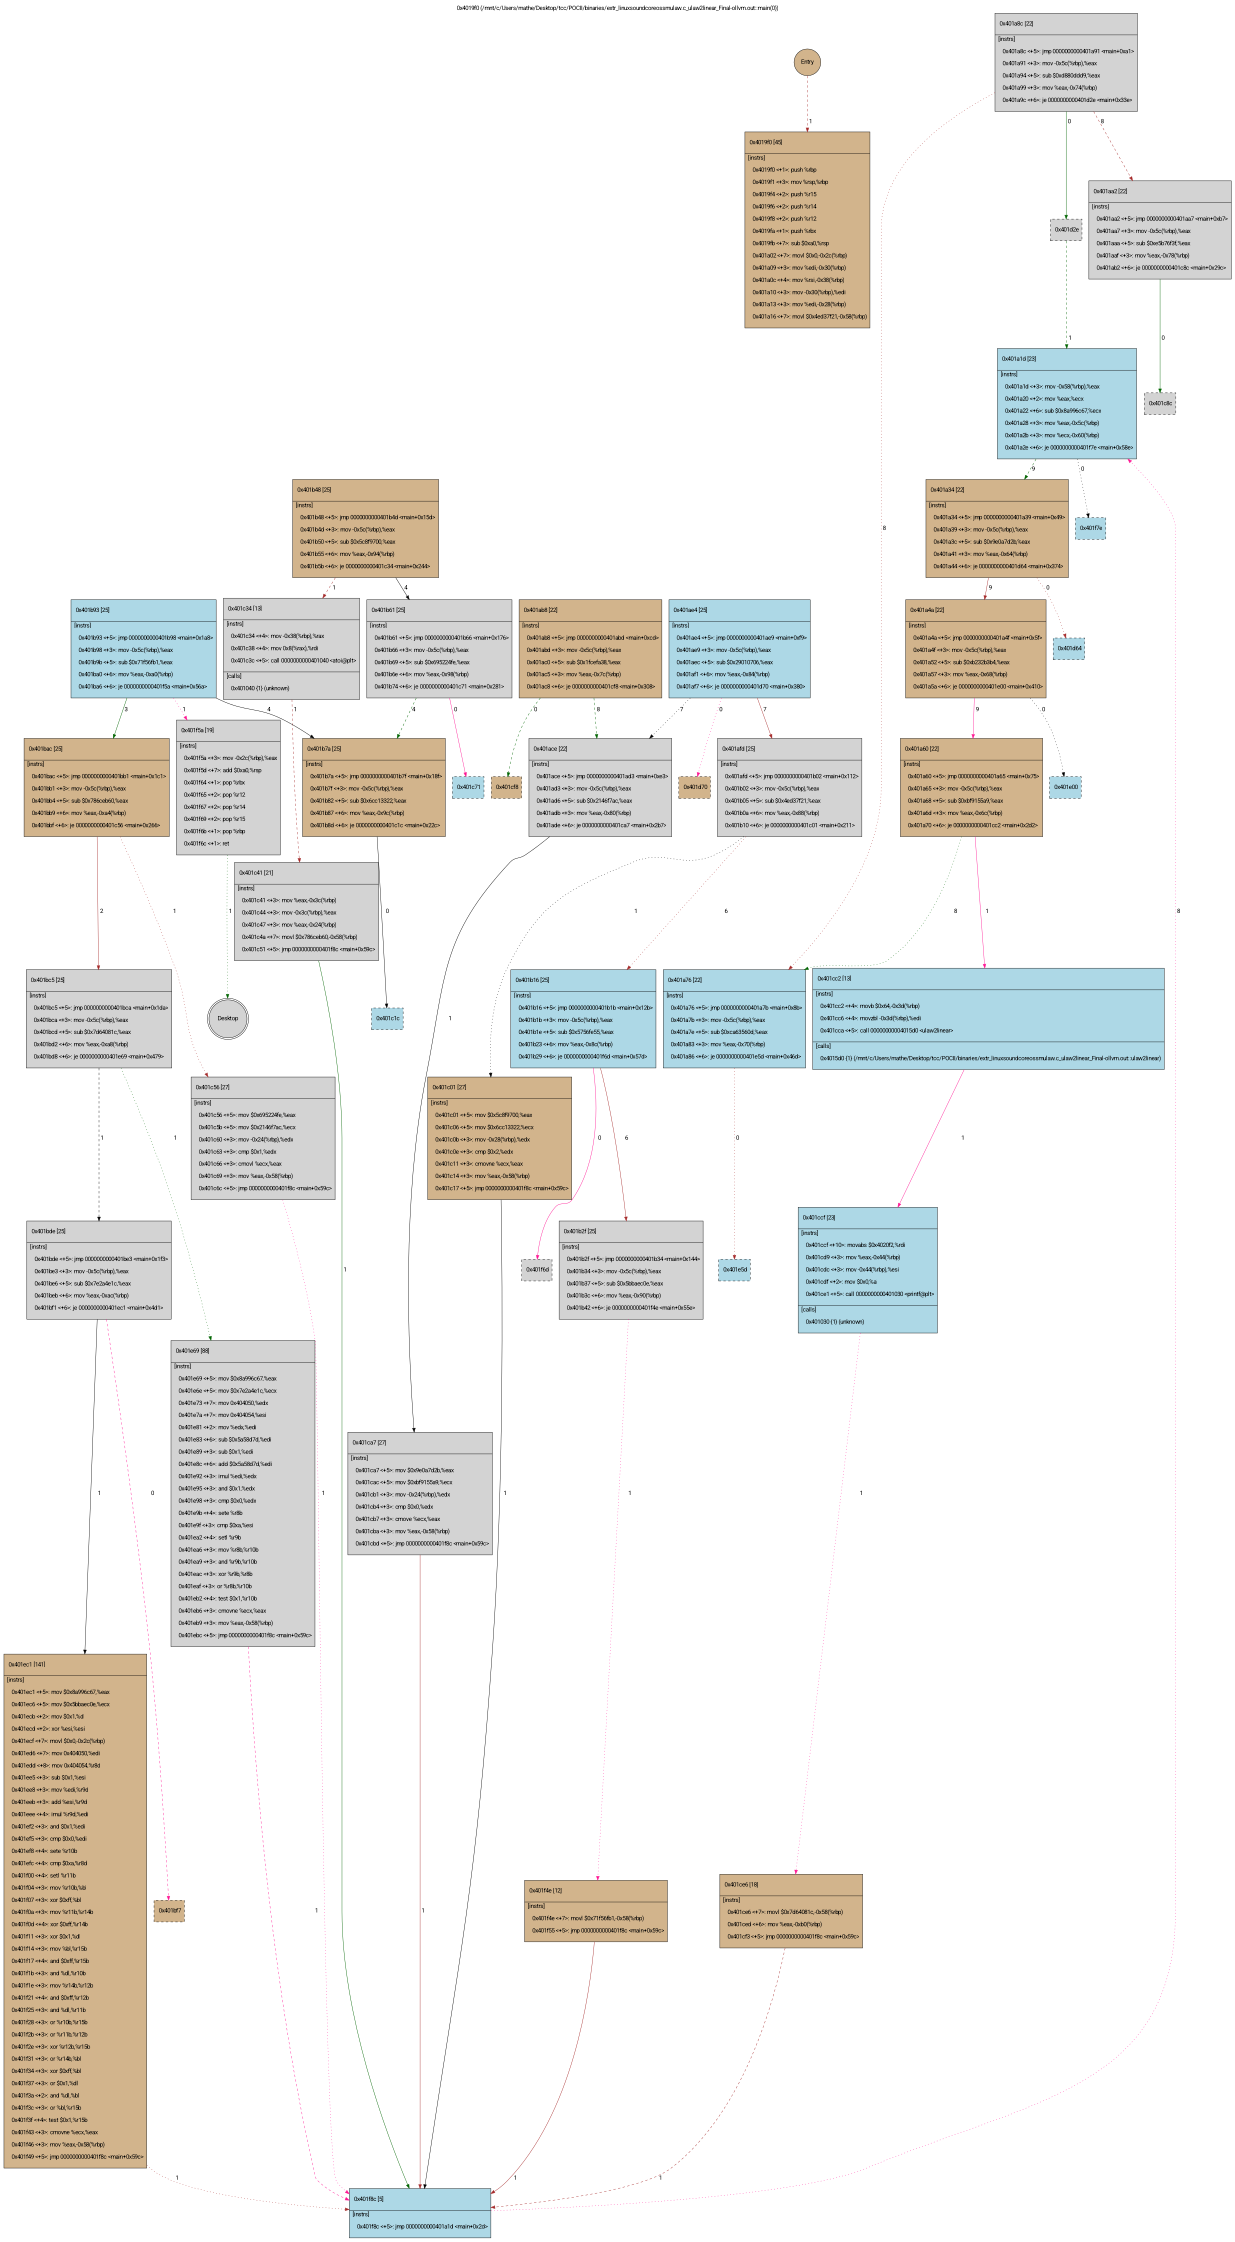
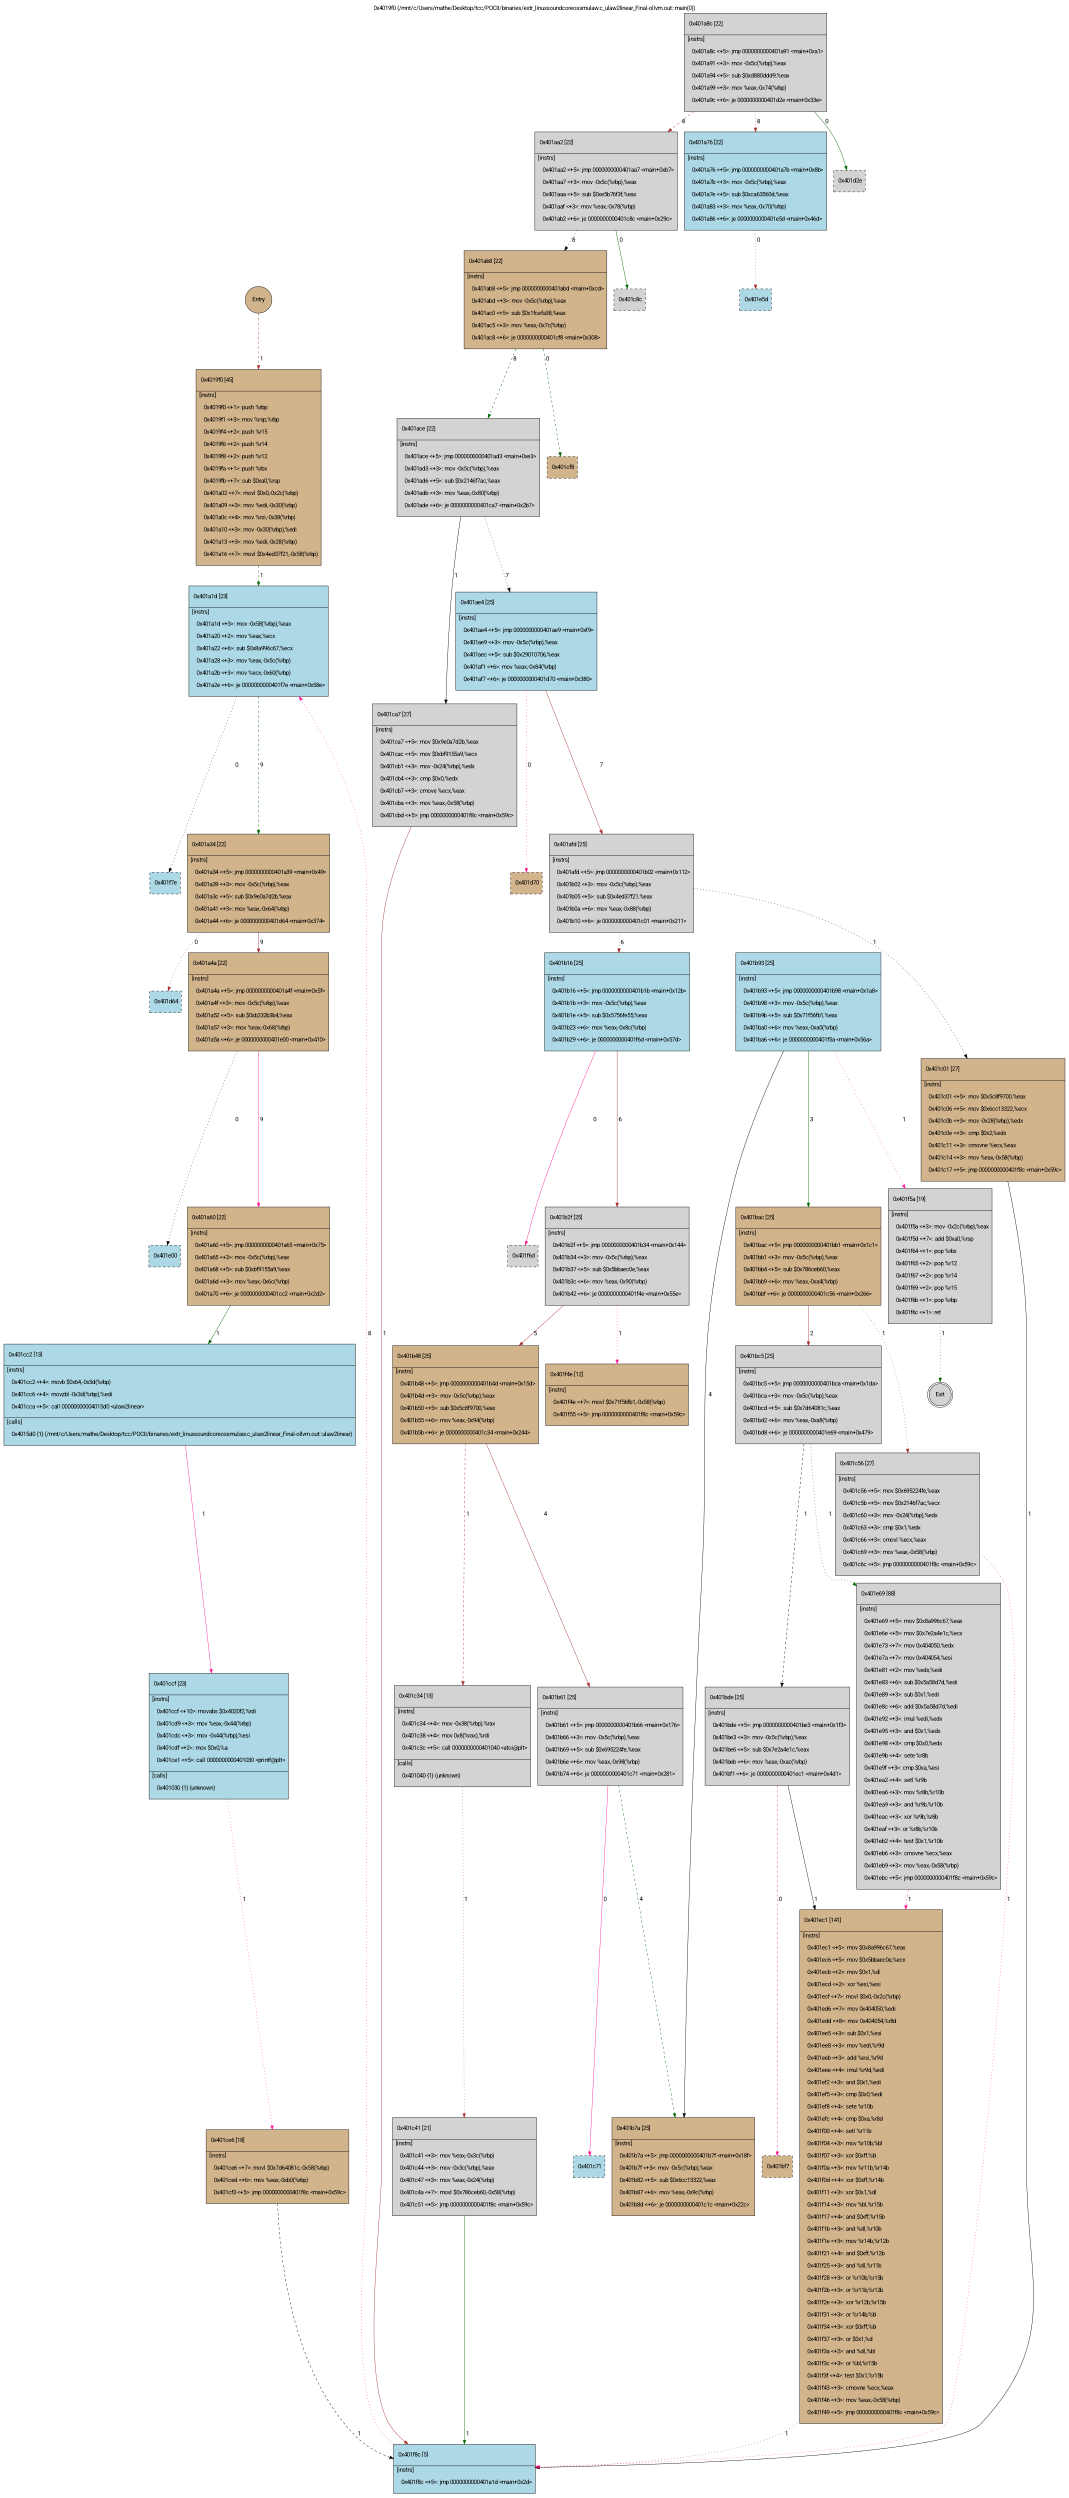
none -> (572, 239)
(1066, 293) -> (259, 574)
(401, 587) -> (537, 1564)
(671, 717) -> (497, 552)
(294, 779) -> (463, 1950)
(980, 900) -> (221, 1323)
(912, 938) -> none
(228, 1019) -> (940, 1395)
(387, 1019) -> none
none -> (543, 1324)
(273, 1932) -> (907, 1897)
(567, 2077) -> none
(697, 2144) -> (303, 2346)
